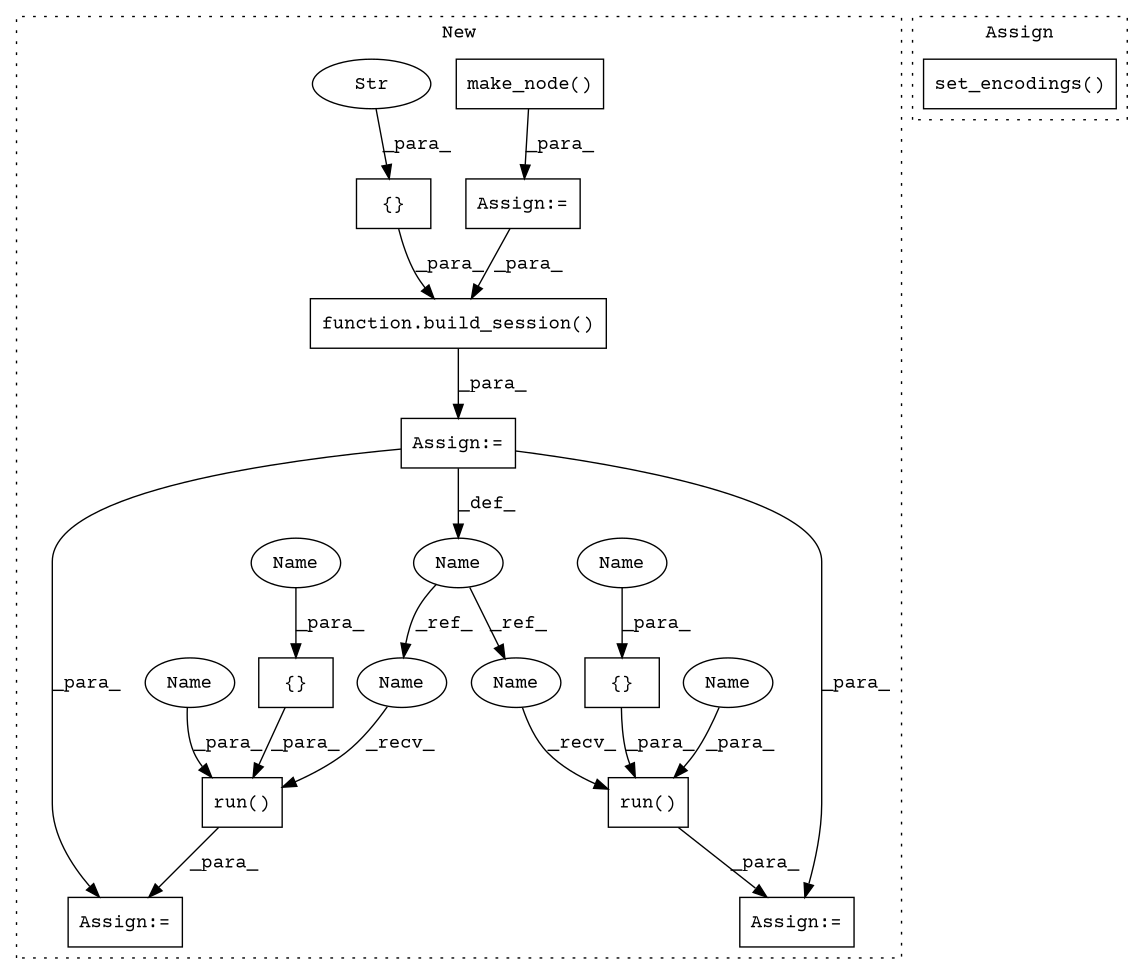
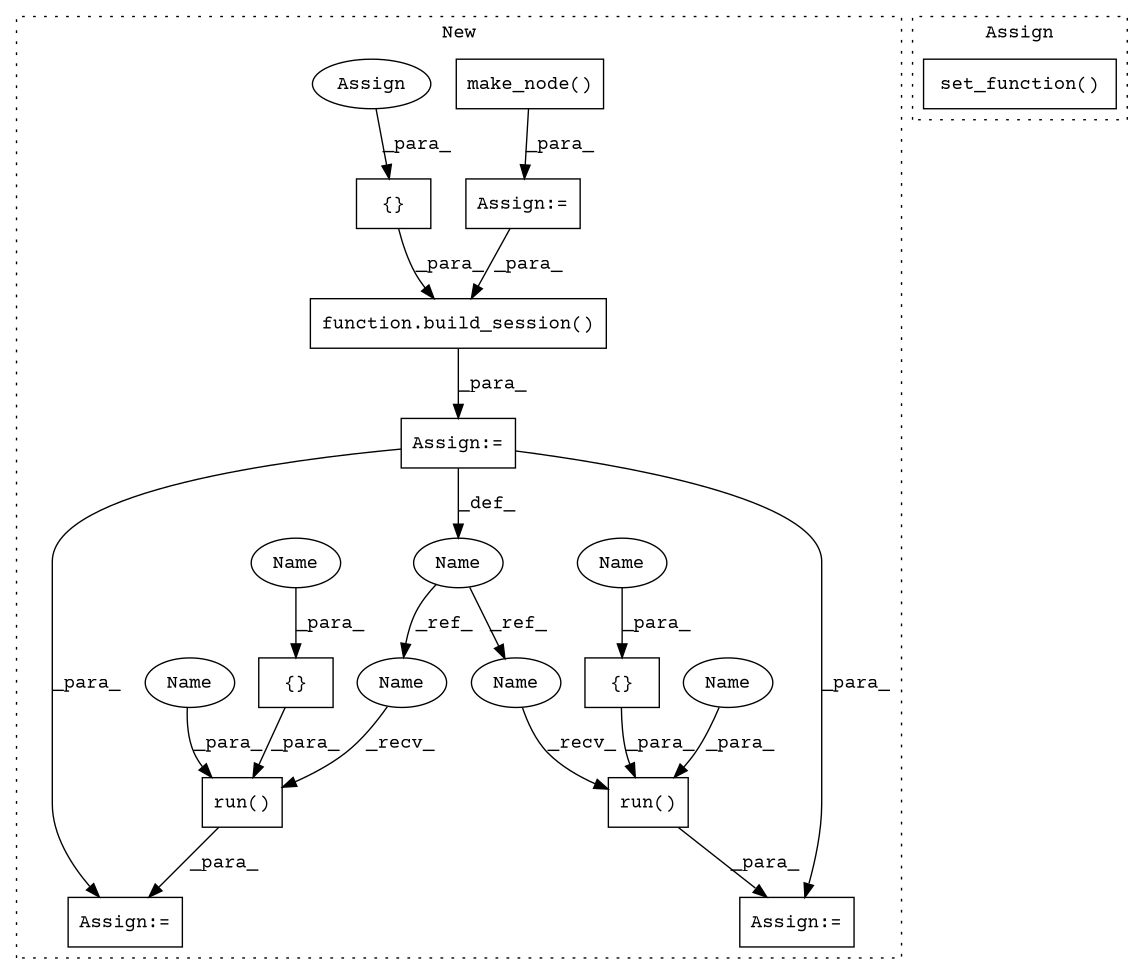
(372, 84) -> (372, 84)
(1020, 84) -> (1020, 84)
